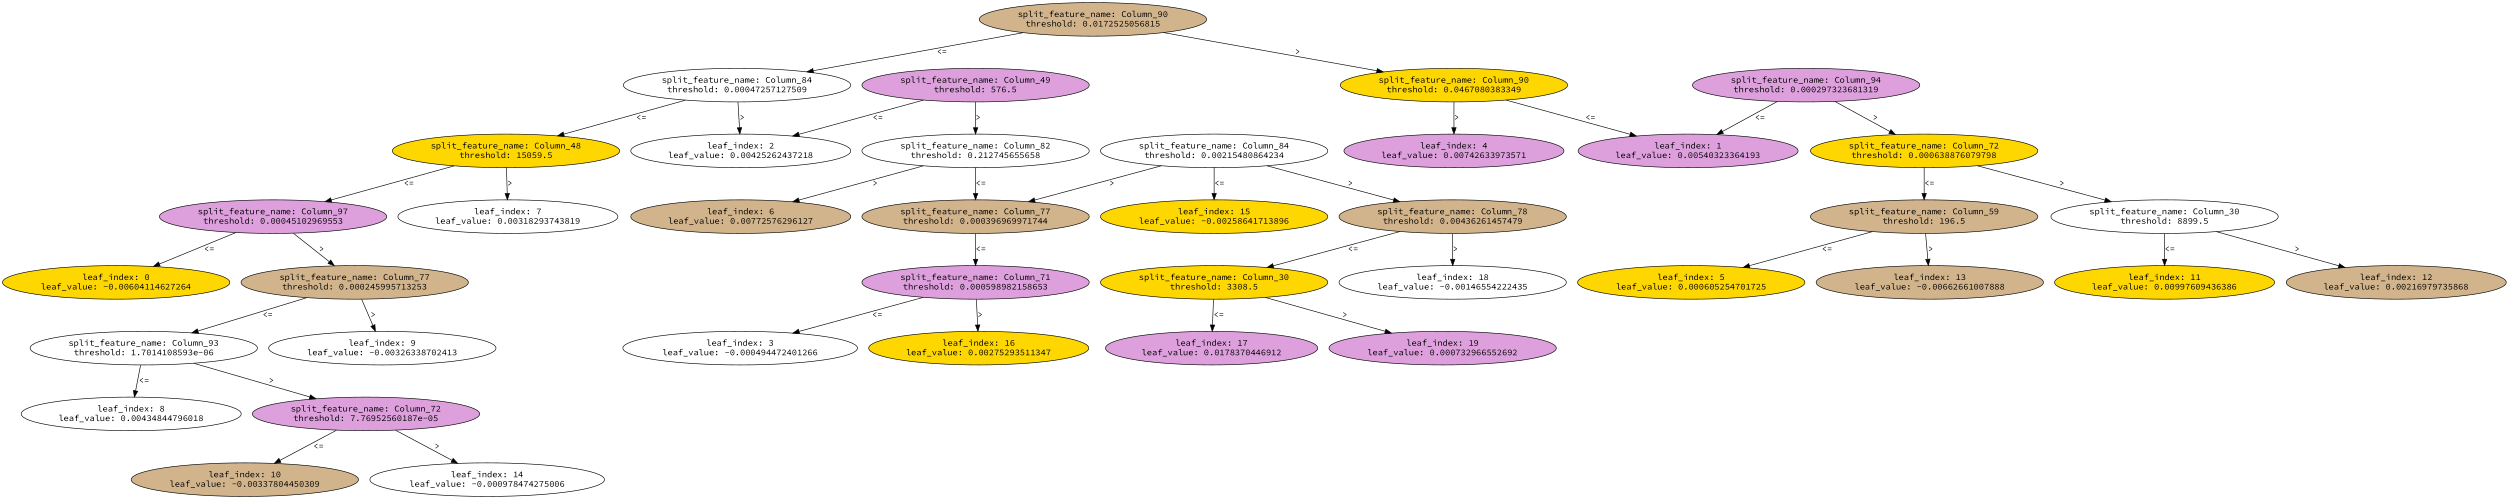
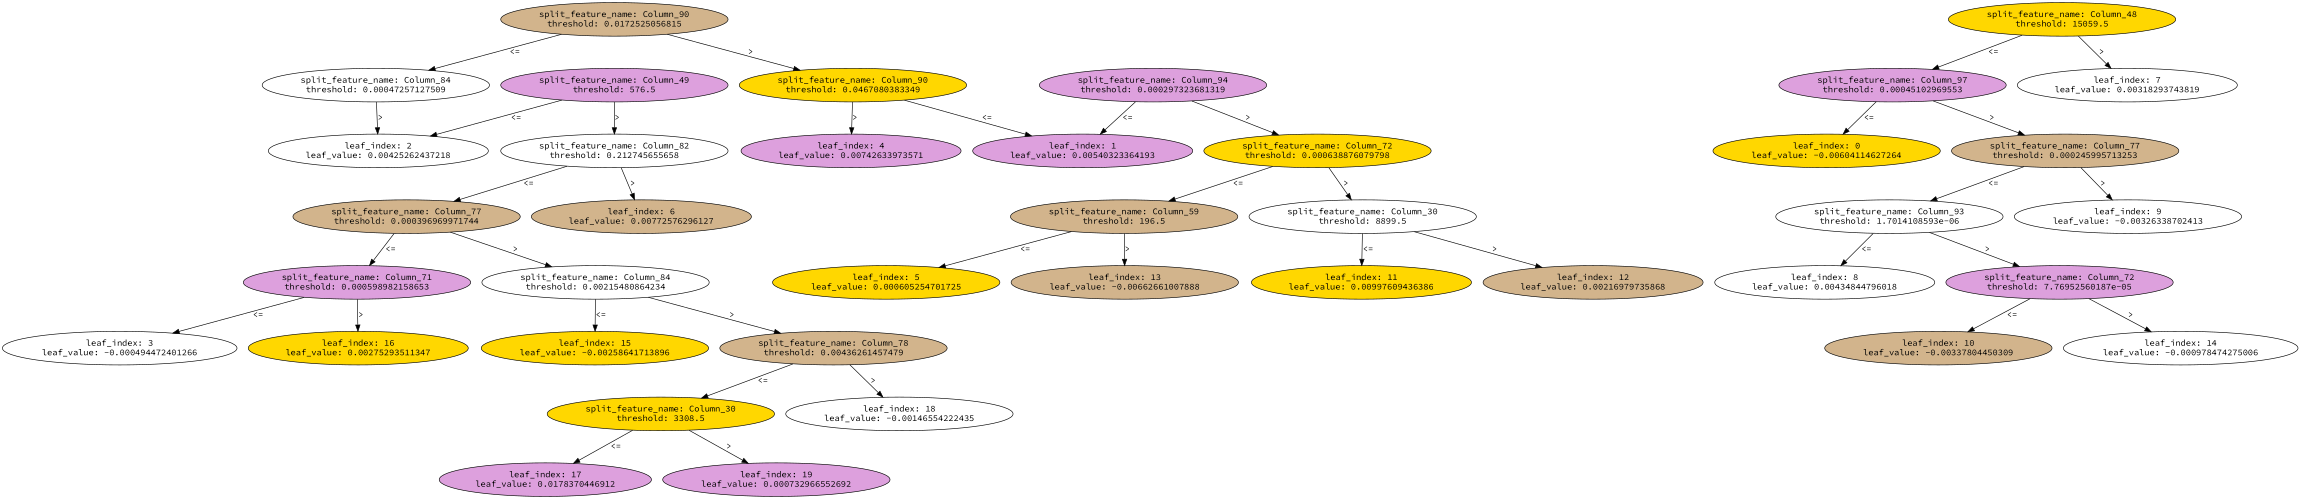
(624, 117) -> none
(1098, 183) -> (498, 248)
